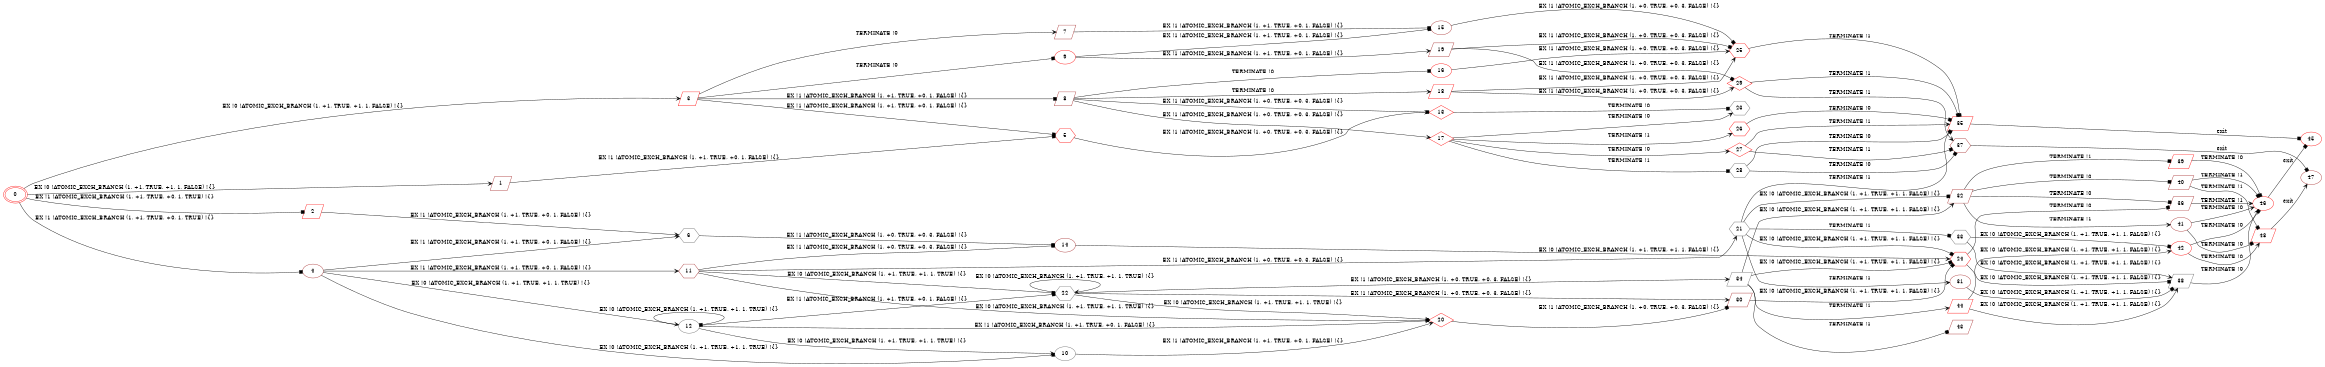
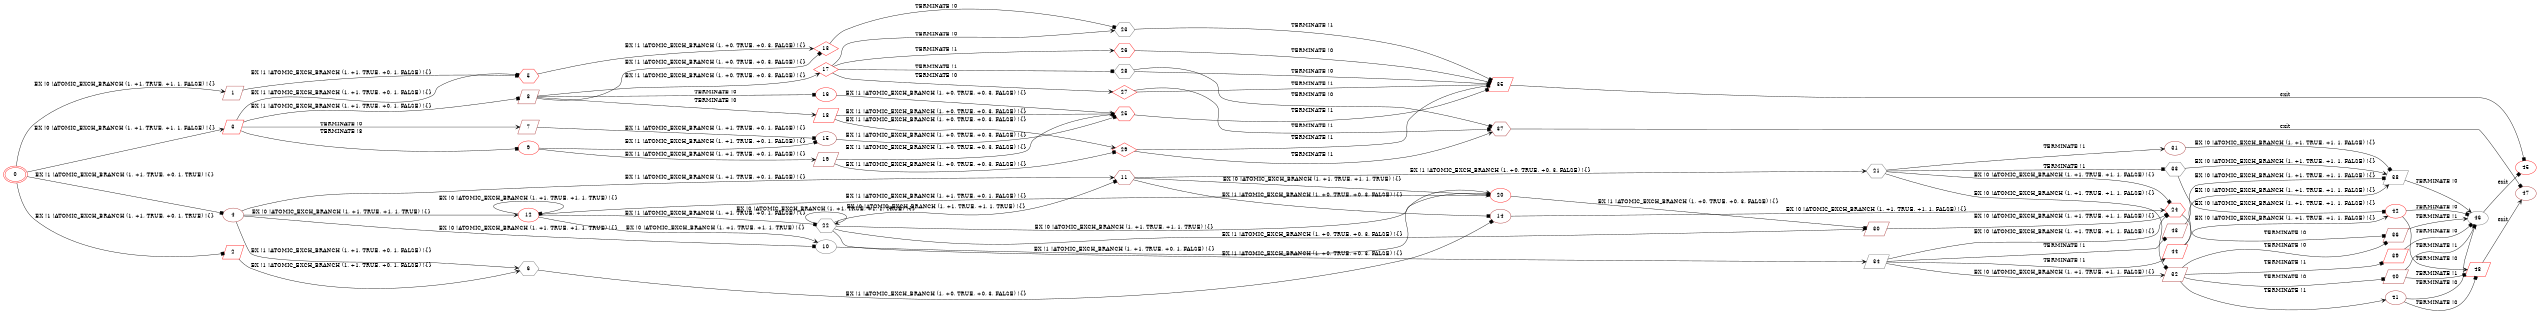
(877, 65) -> (342, 131)
(1857, 188) -> (1315, 33)
(2263, 203) -> (2478, 218)
(875, 282) -> (975, 215)
(2063, 285) -> (2268, 181)
(1441, 320) -> (1501, 195)
(689, 326) -> (529, 215)
